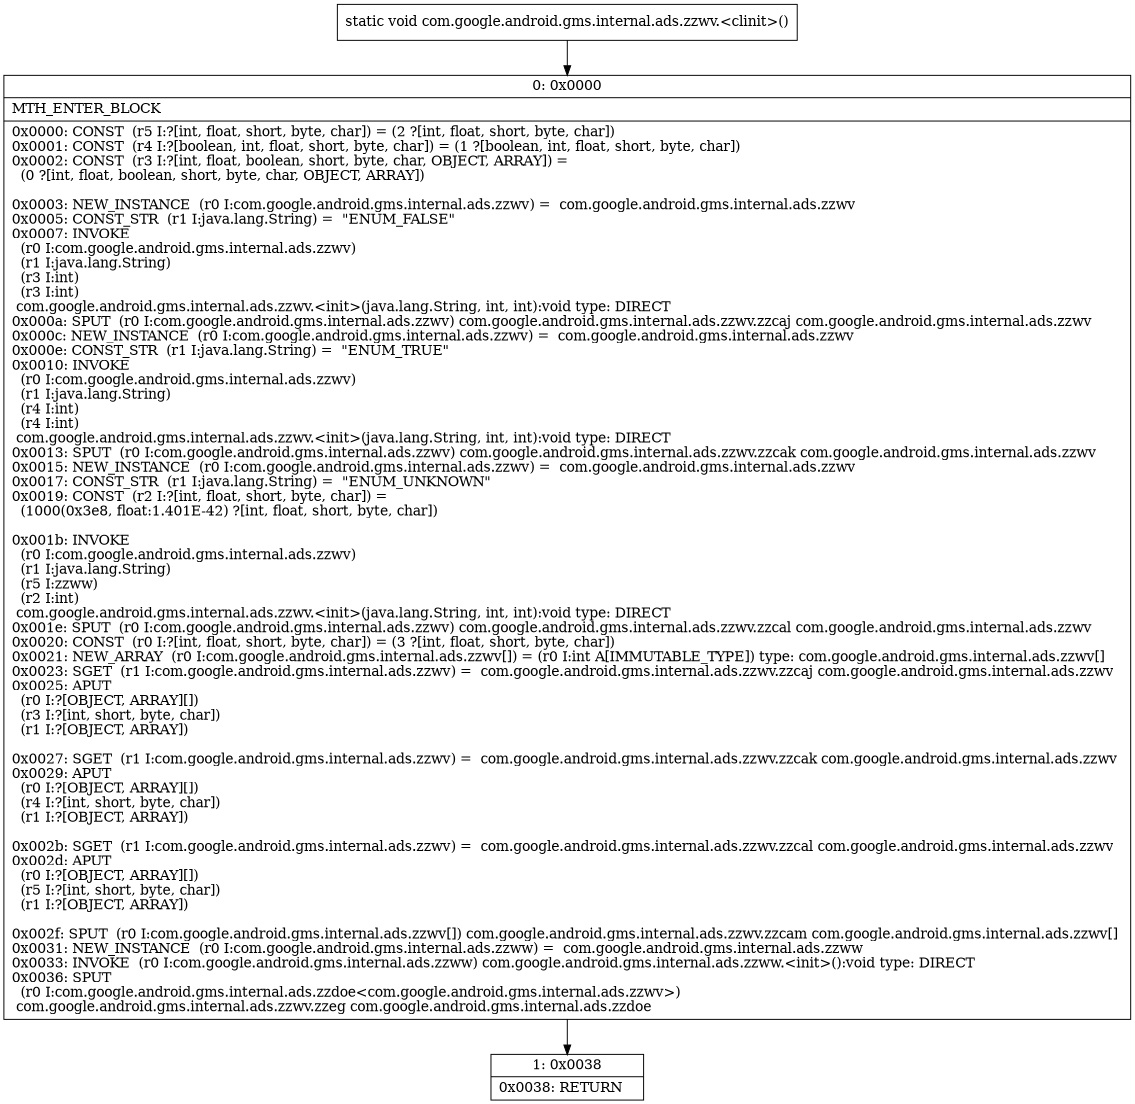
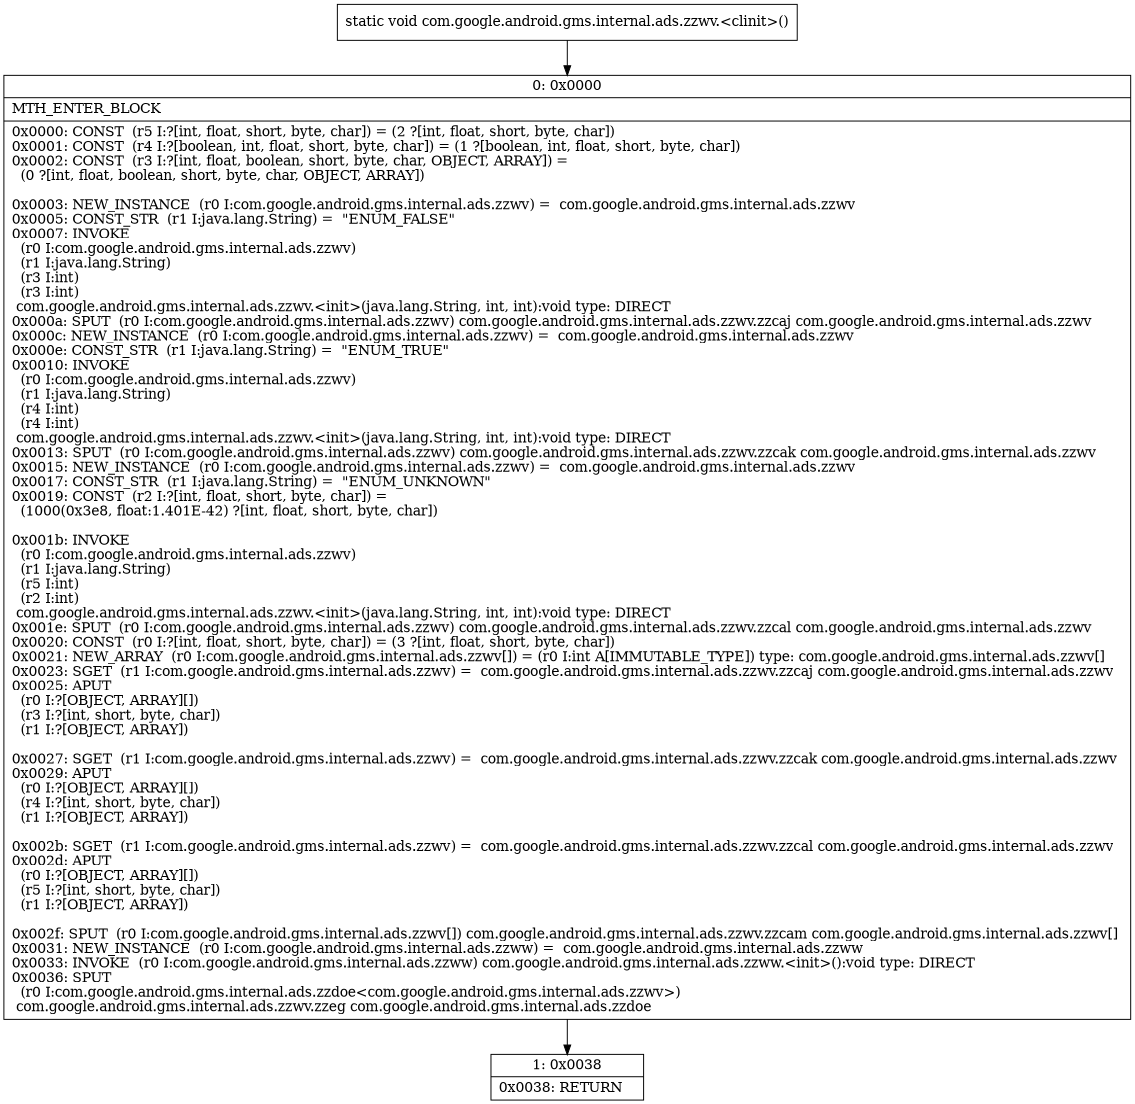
(55, 584) -> (46, 584)
